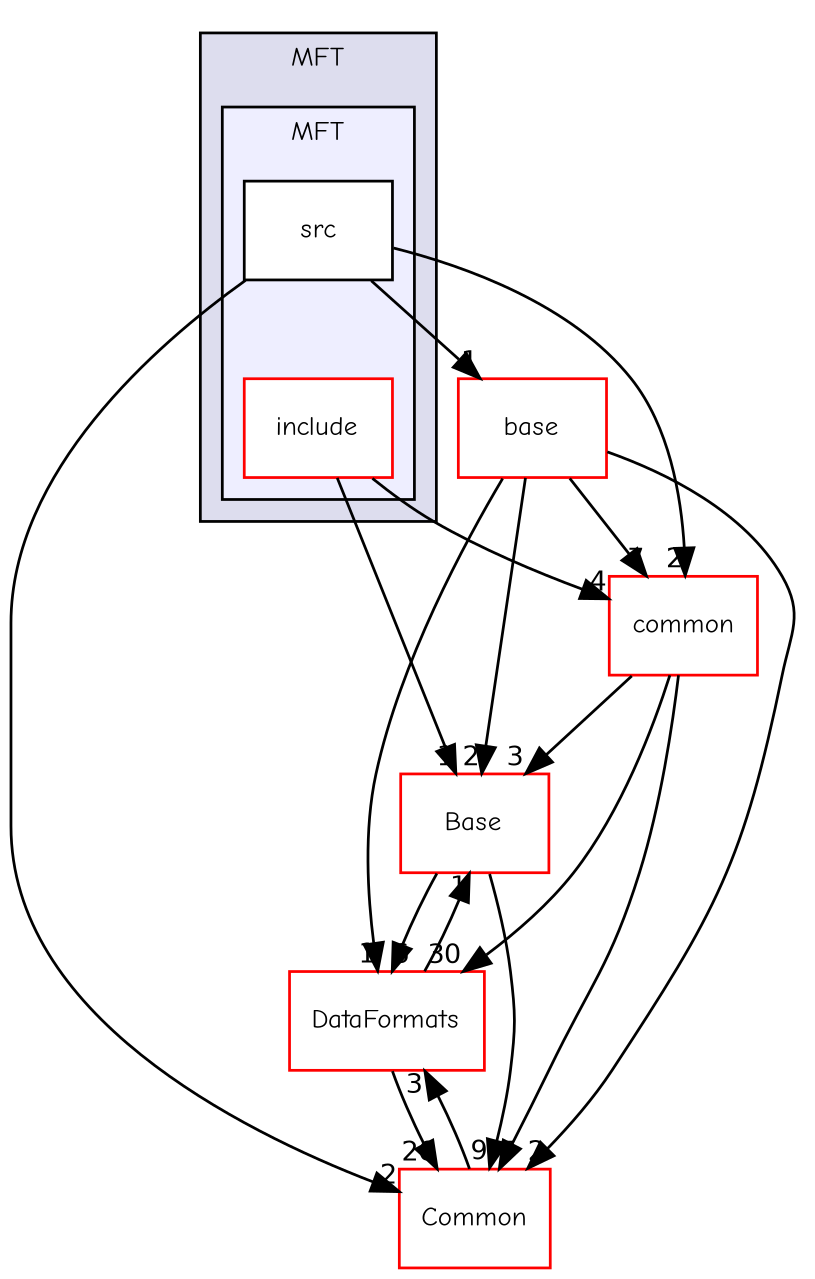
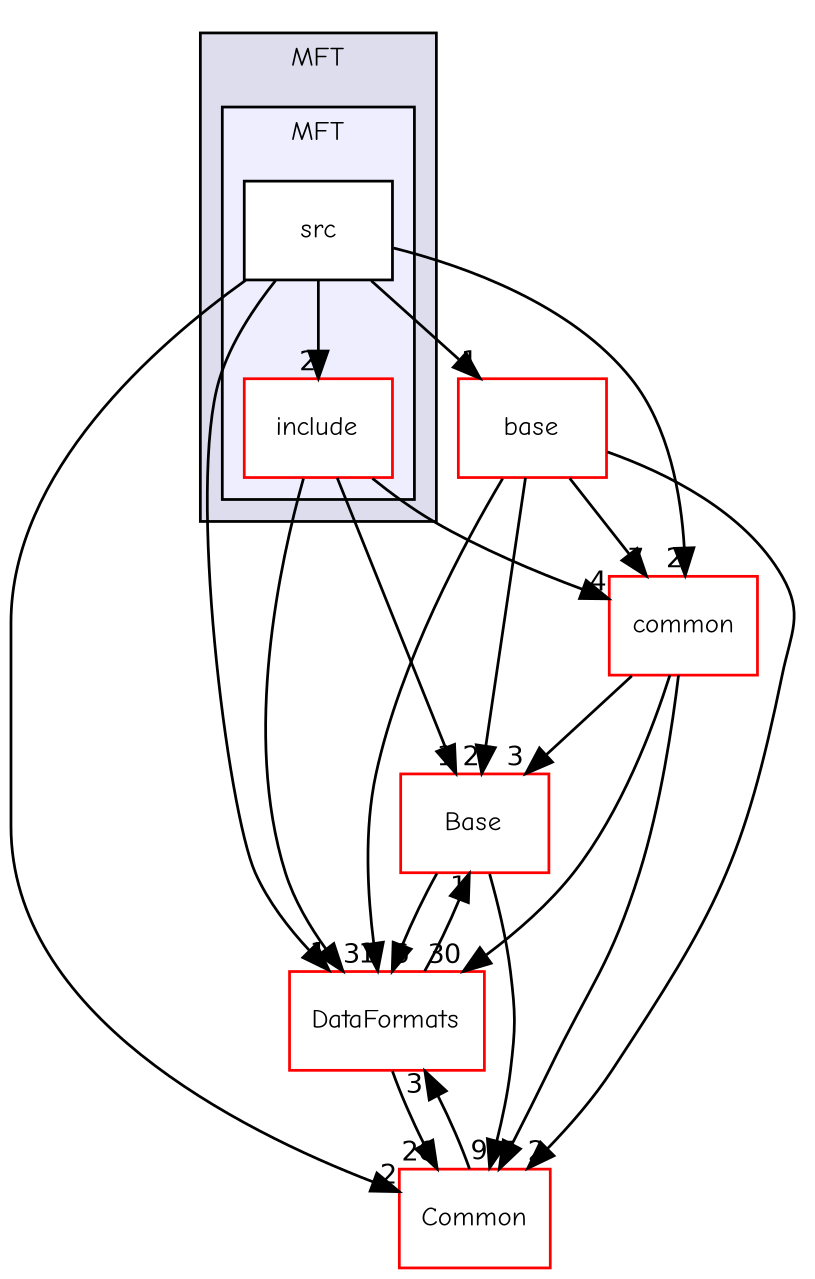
none -> (318, 316)
none -> (213, 618)
none -> (266, 718)
